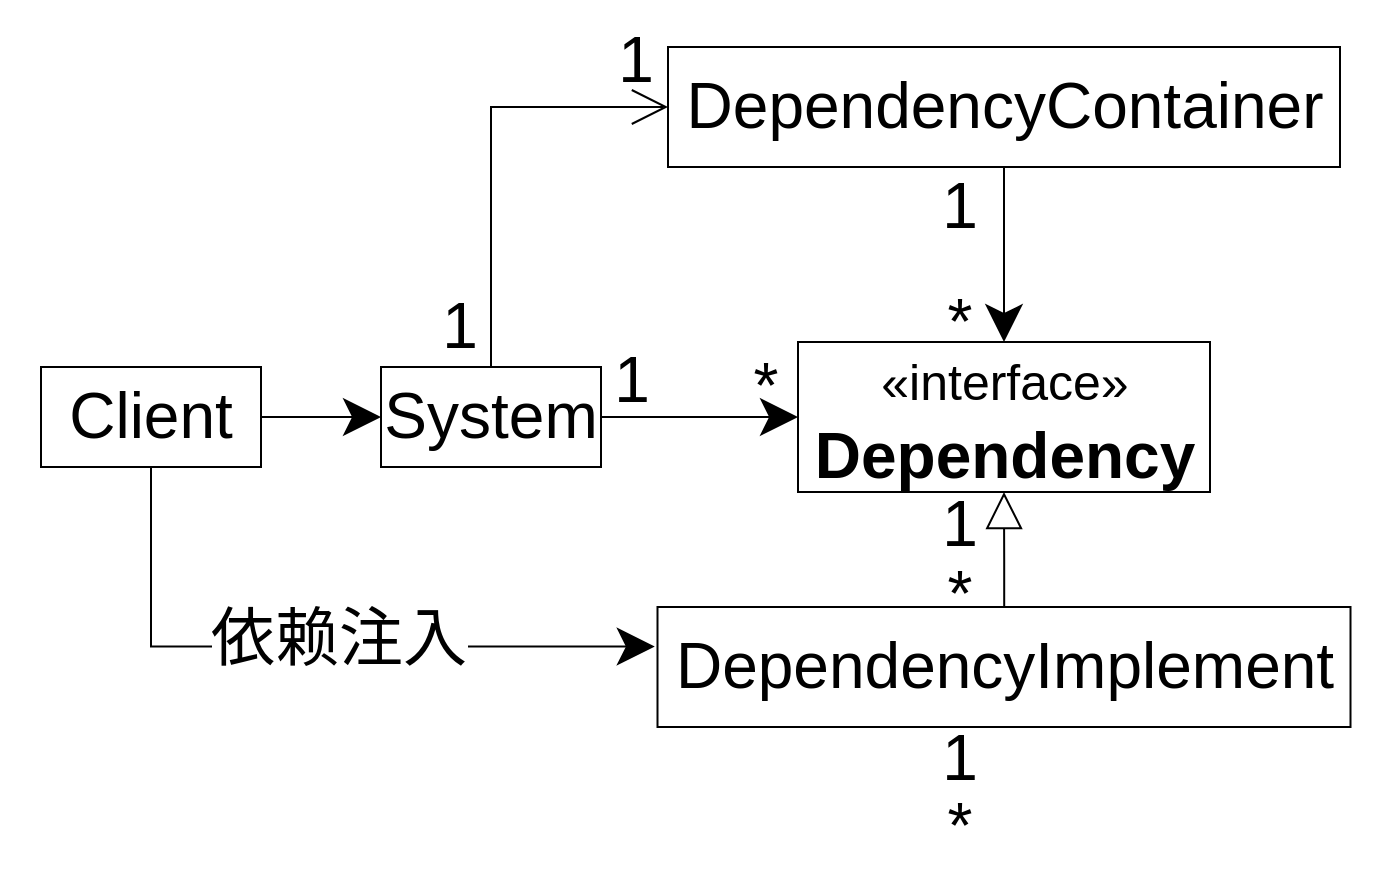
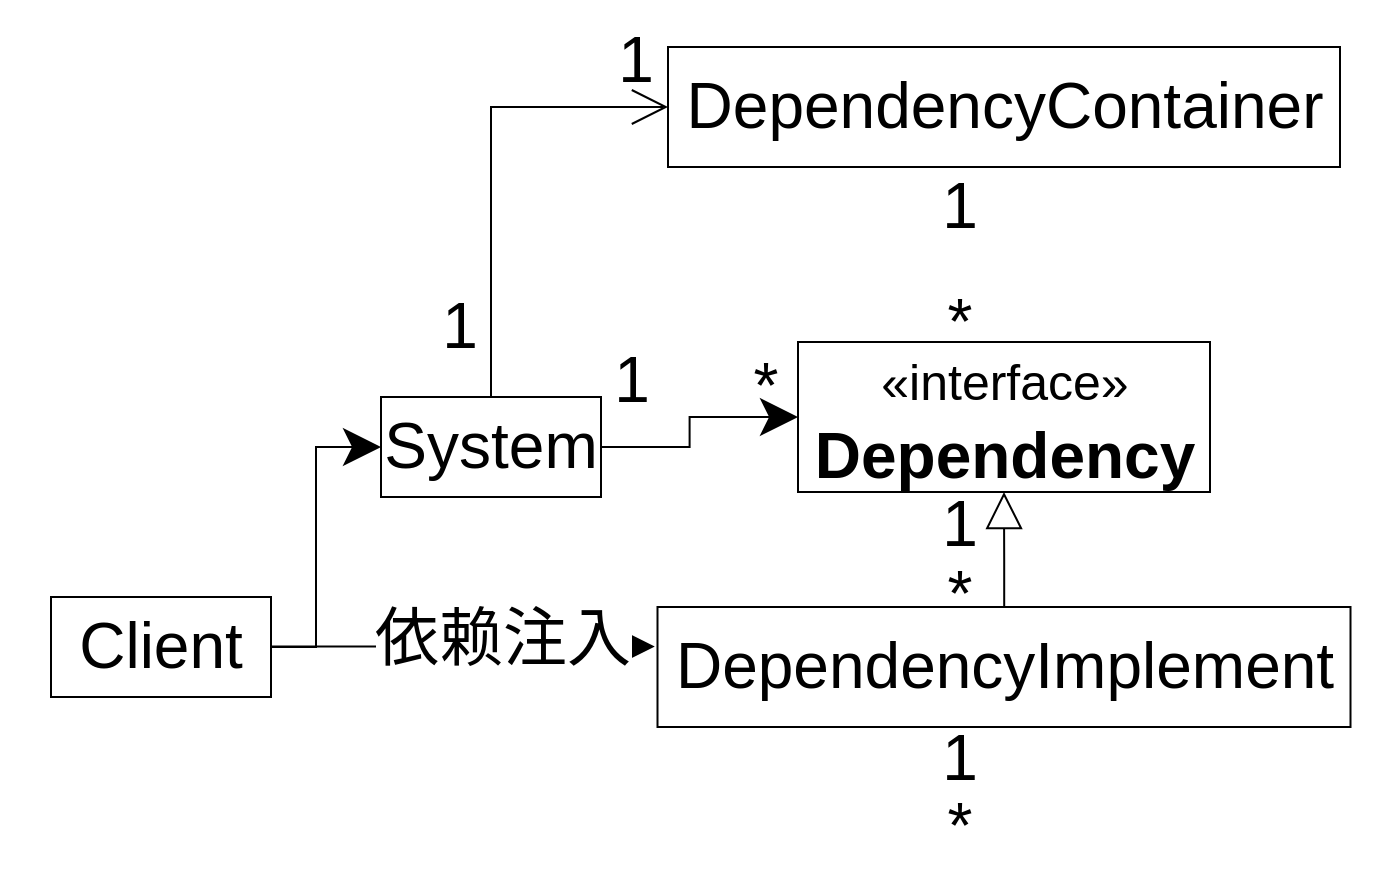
(1004, 240) -> none
(151, 417) -> (161, 647)
(491, 417) -> (491, 447)
